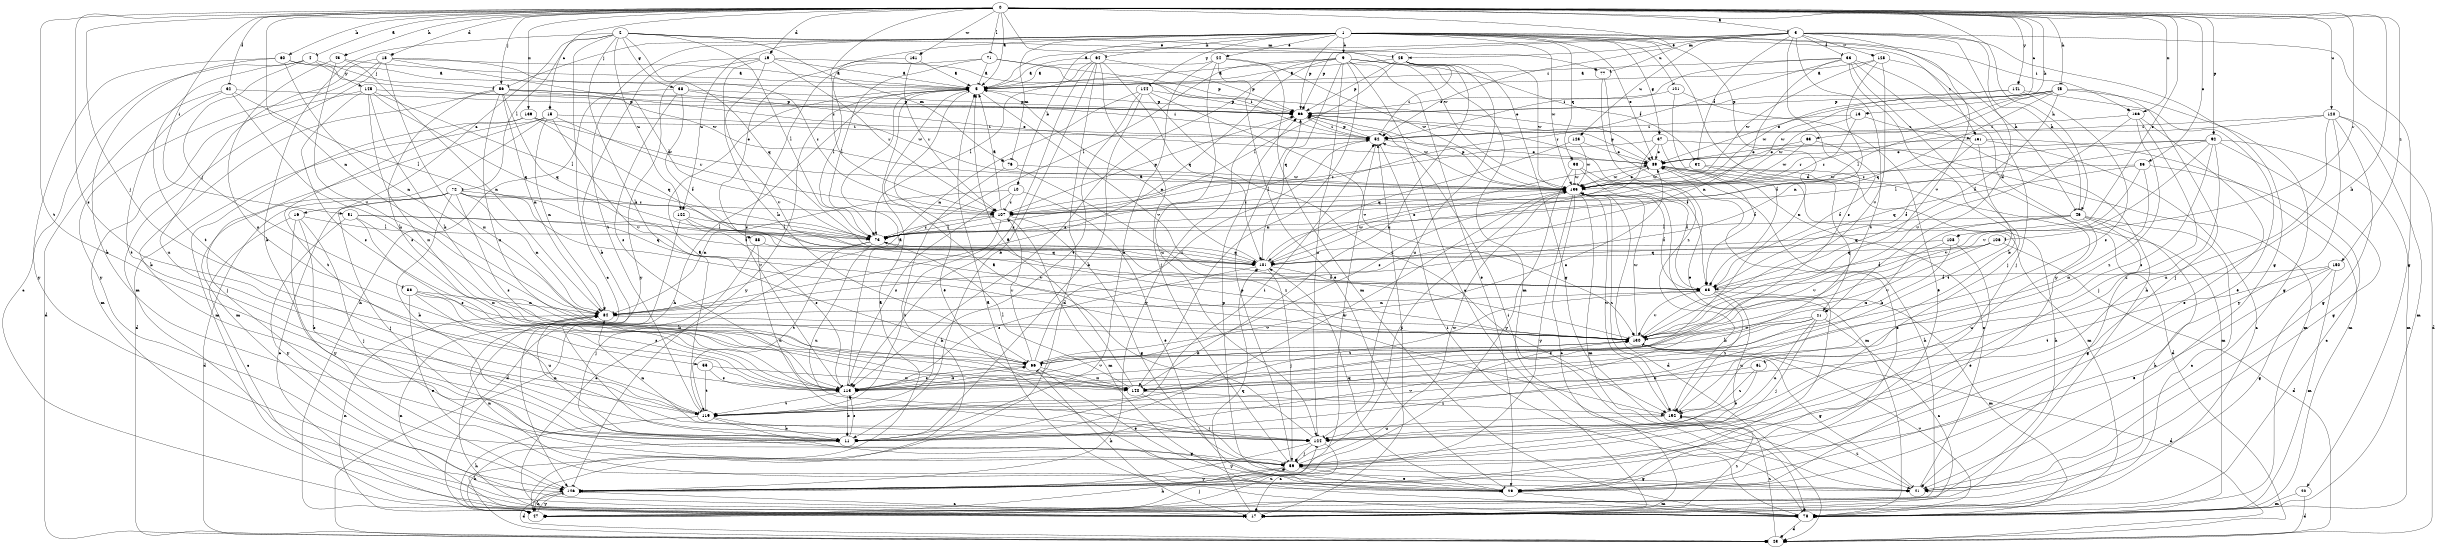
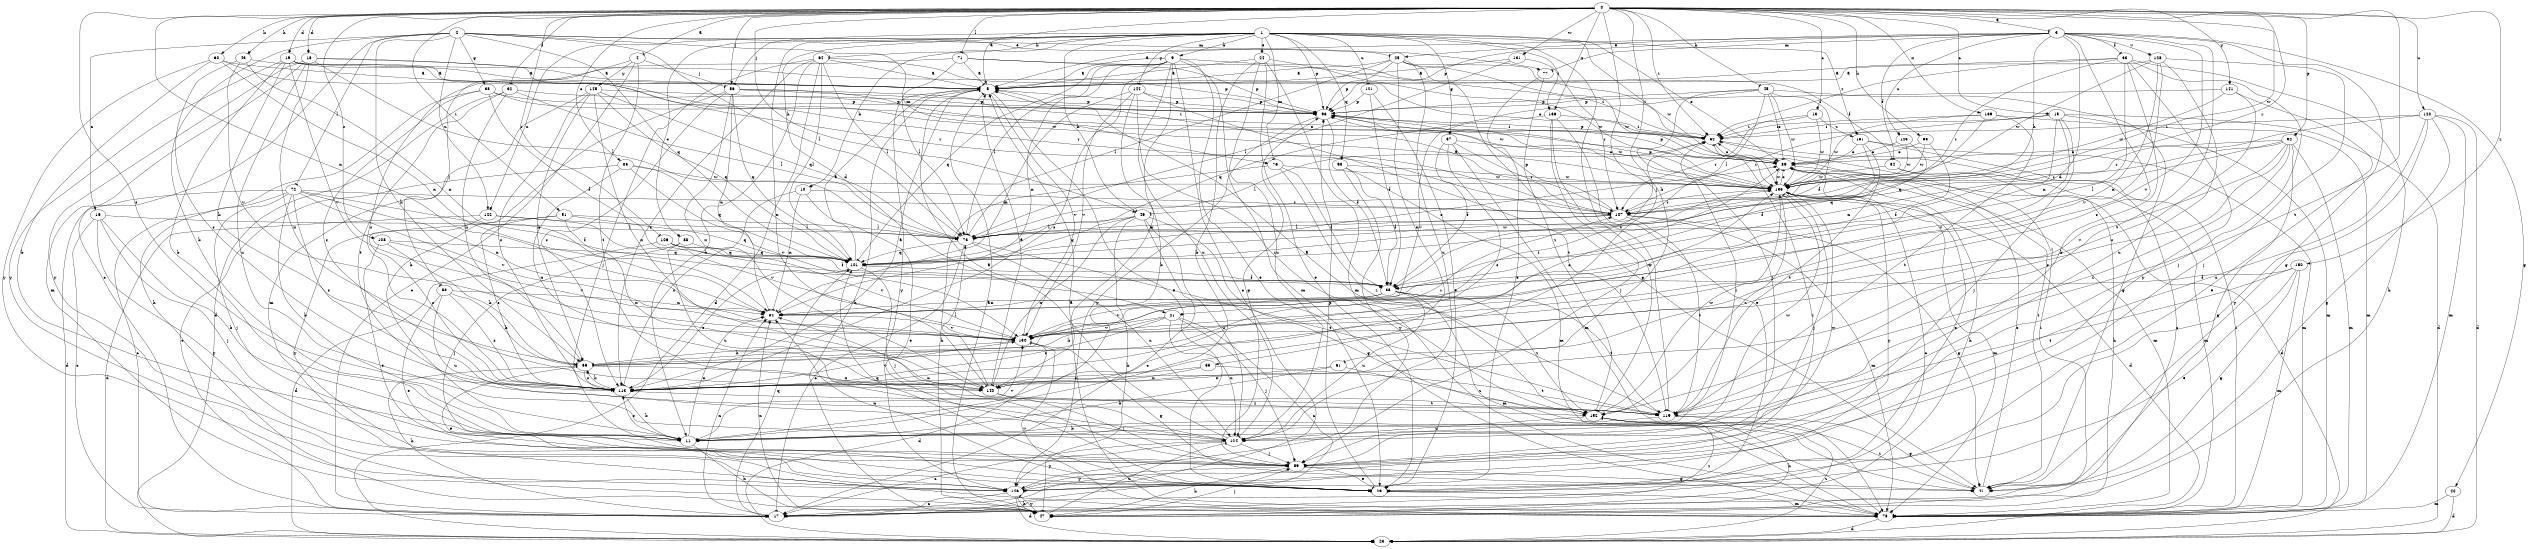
(1441, 102) -> (1358, 102)
(1663, 217) -> (1329, 227)
none -> (1824, 397)
